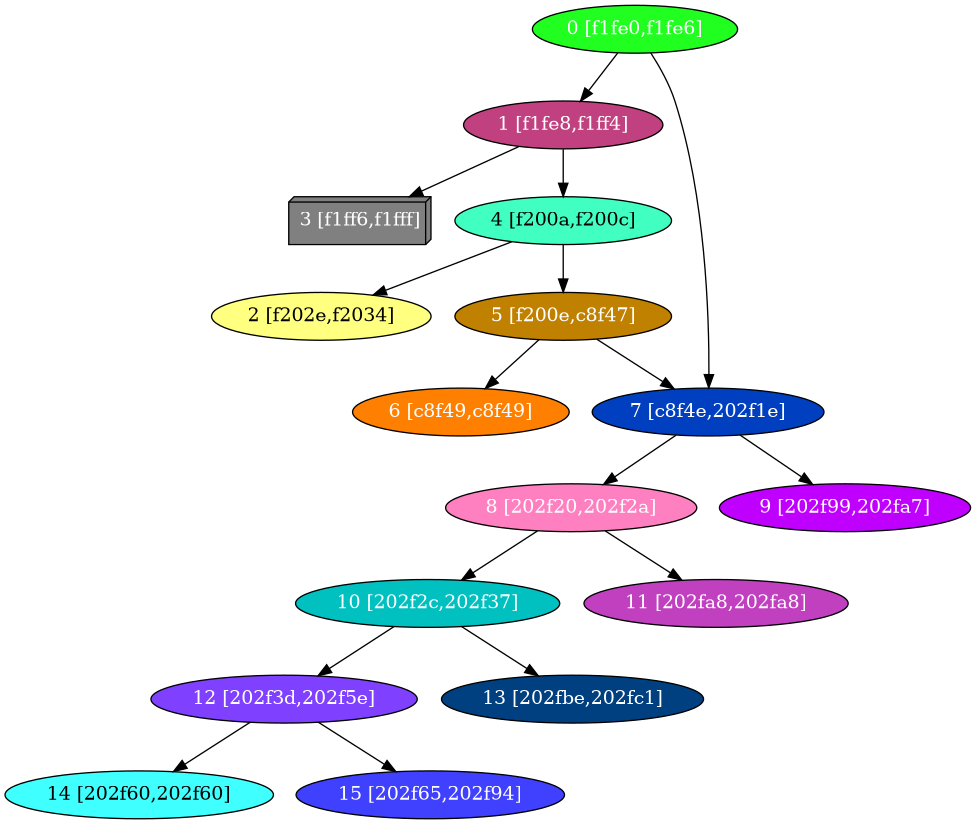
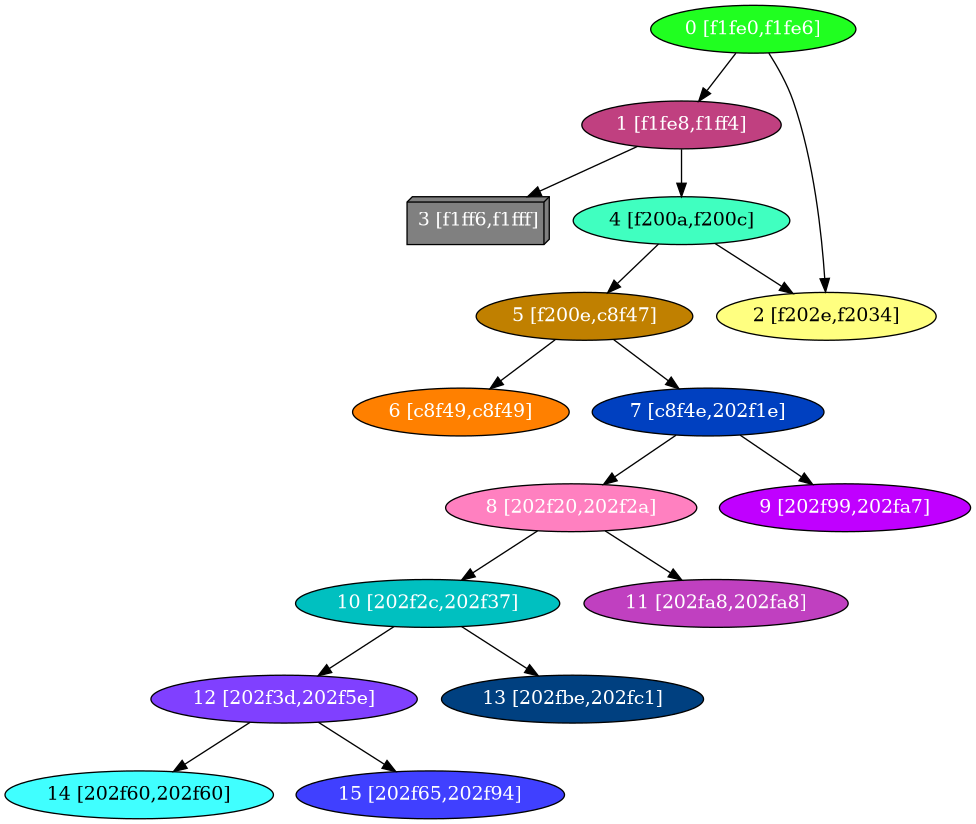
(699, 210) -> (809, 162)
